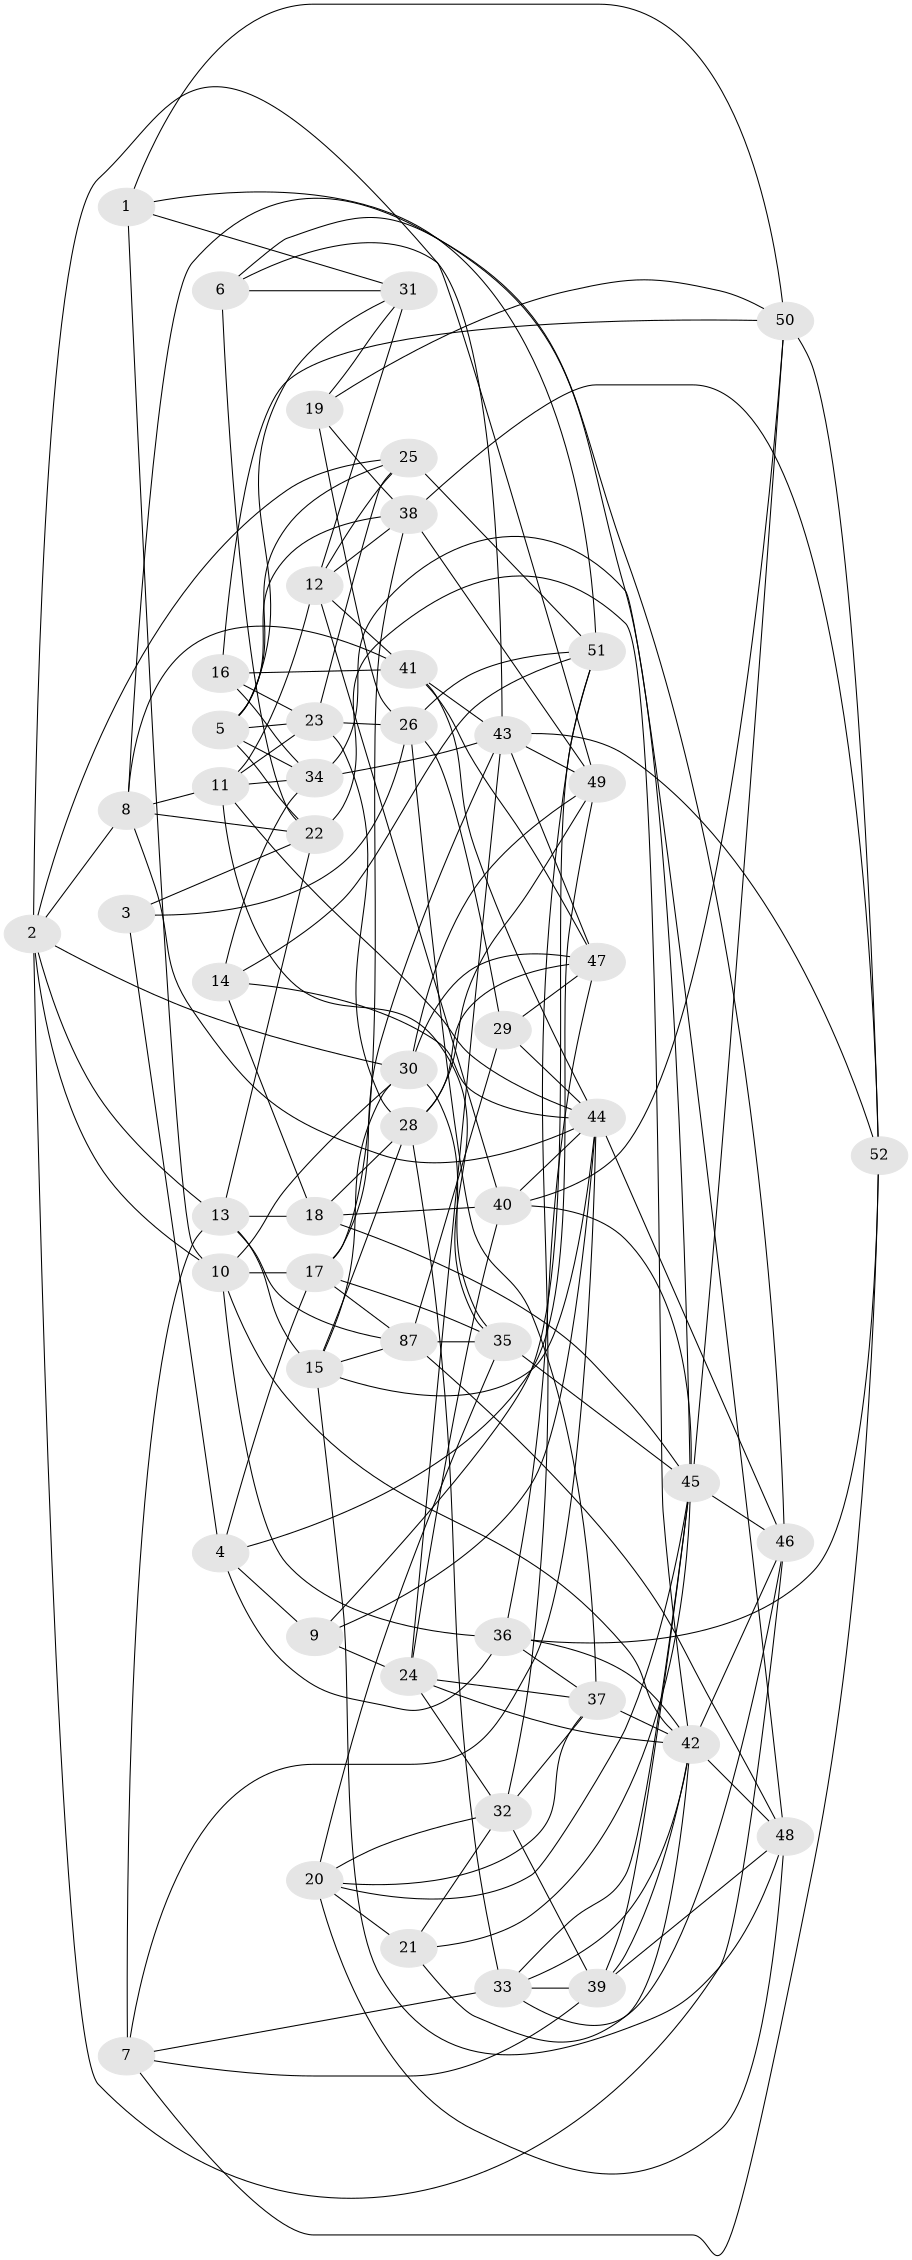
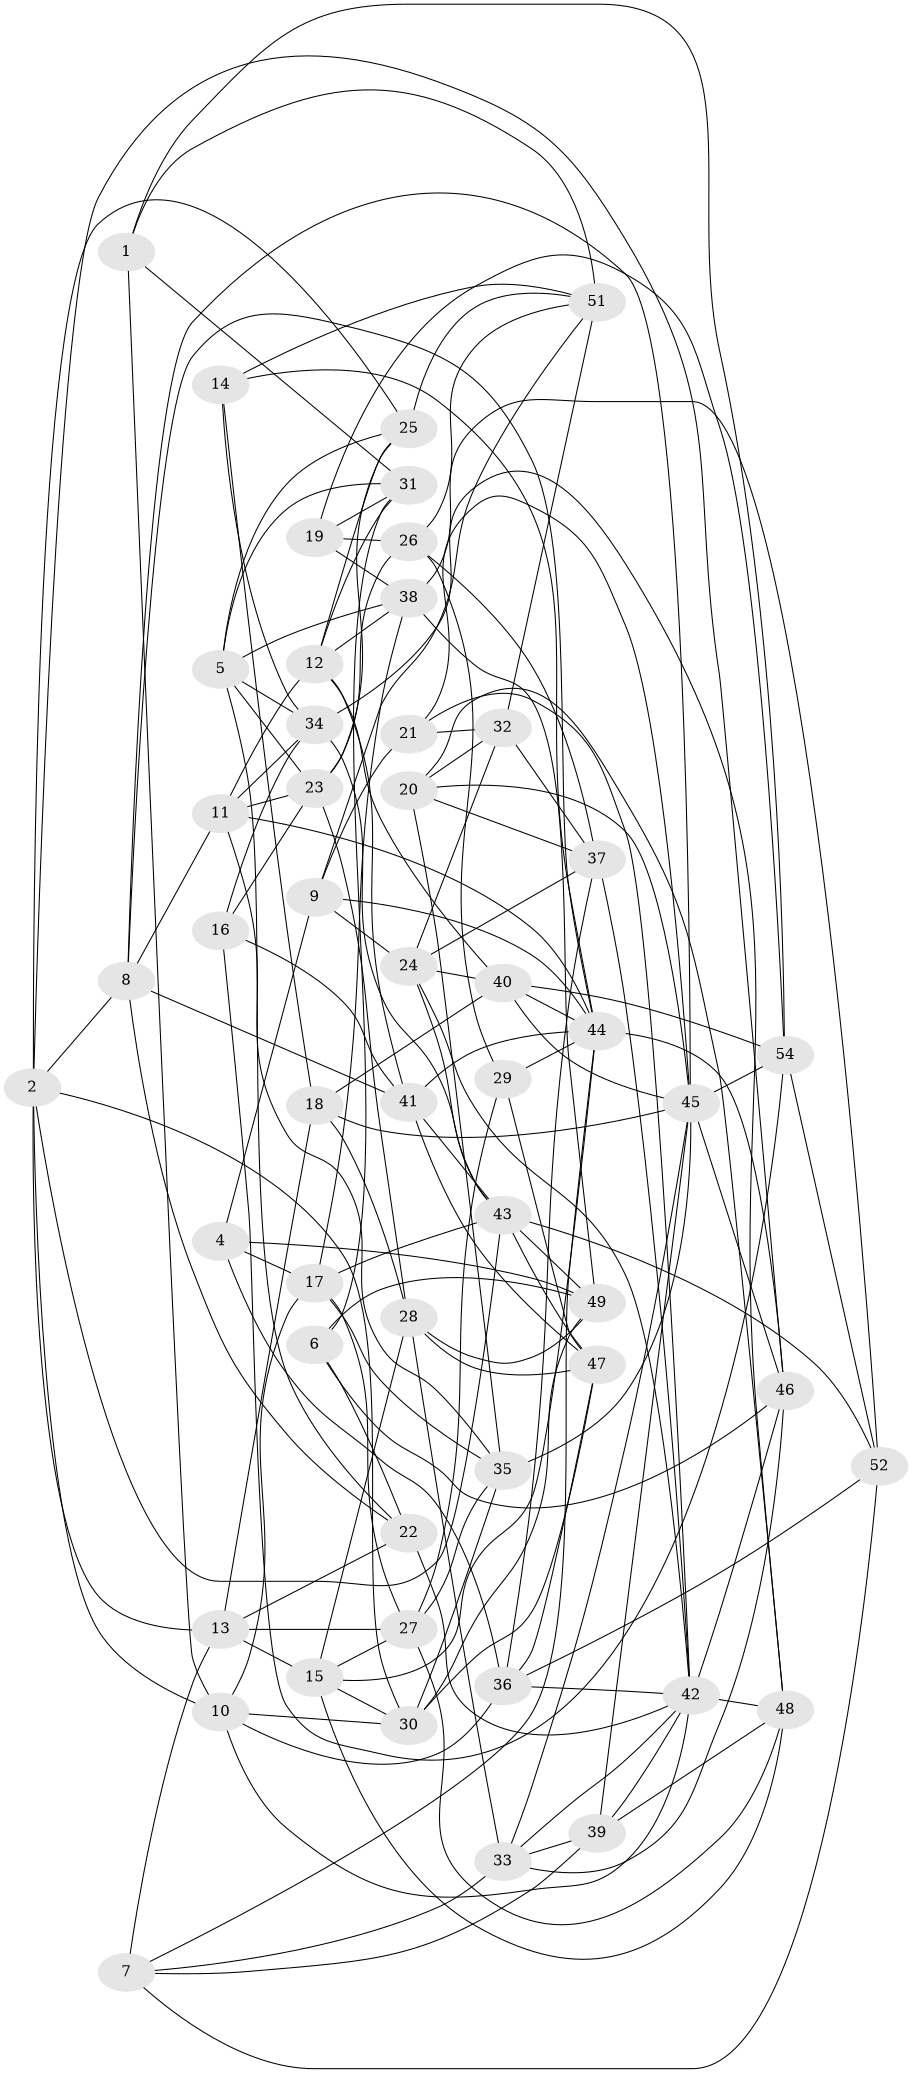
(785, 321) -> (785, 1055)
(127, 914) -> none
(409, 1342) -> (409, 1629)
(554, 1907) -> none
(369, 1919) -> (352, 811)
